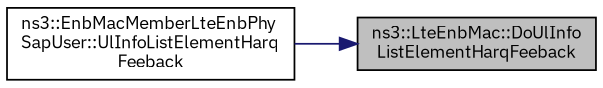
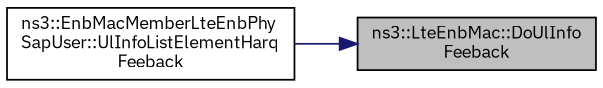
(477, 44) -> (477, 44)
